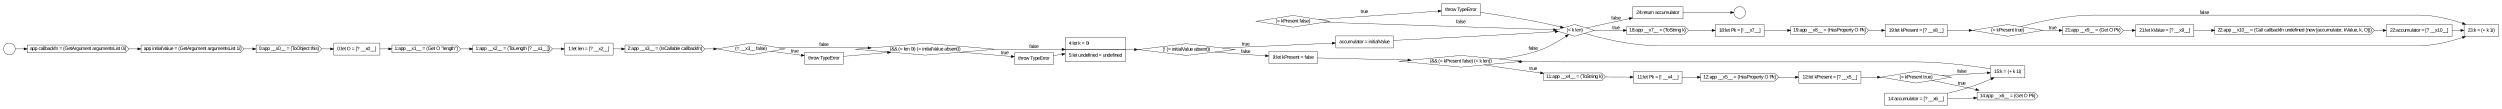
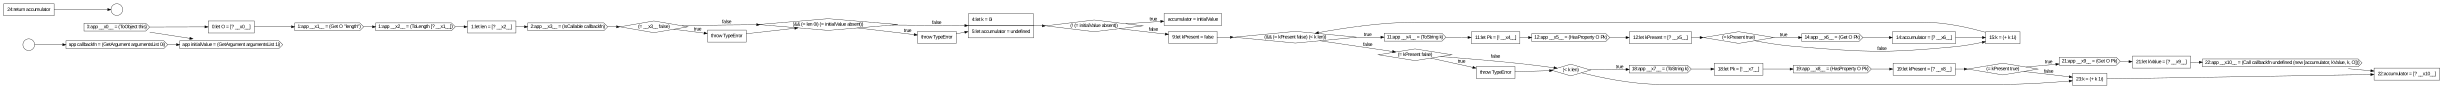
(1608, 23) -> none
(2456, 30) -> (2239, 77)
(1474, 36) -> none
(248, 49) -> (170, 35)
(1534, 52) -> (1356, 46)
(1095, 55) -> (1001, 32)
(1961, 98) -> (1876, 38)
